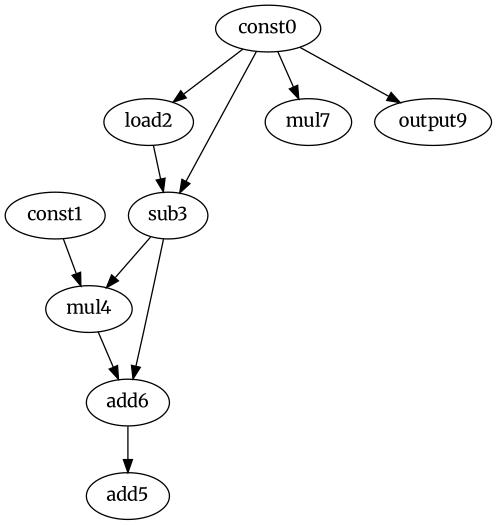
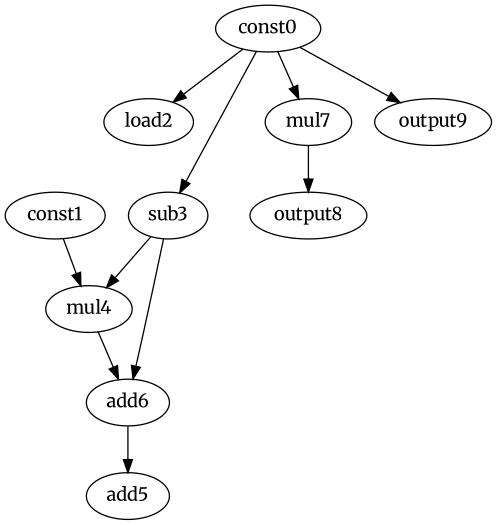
(157, 162) -> none
none -> (308, 216)
